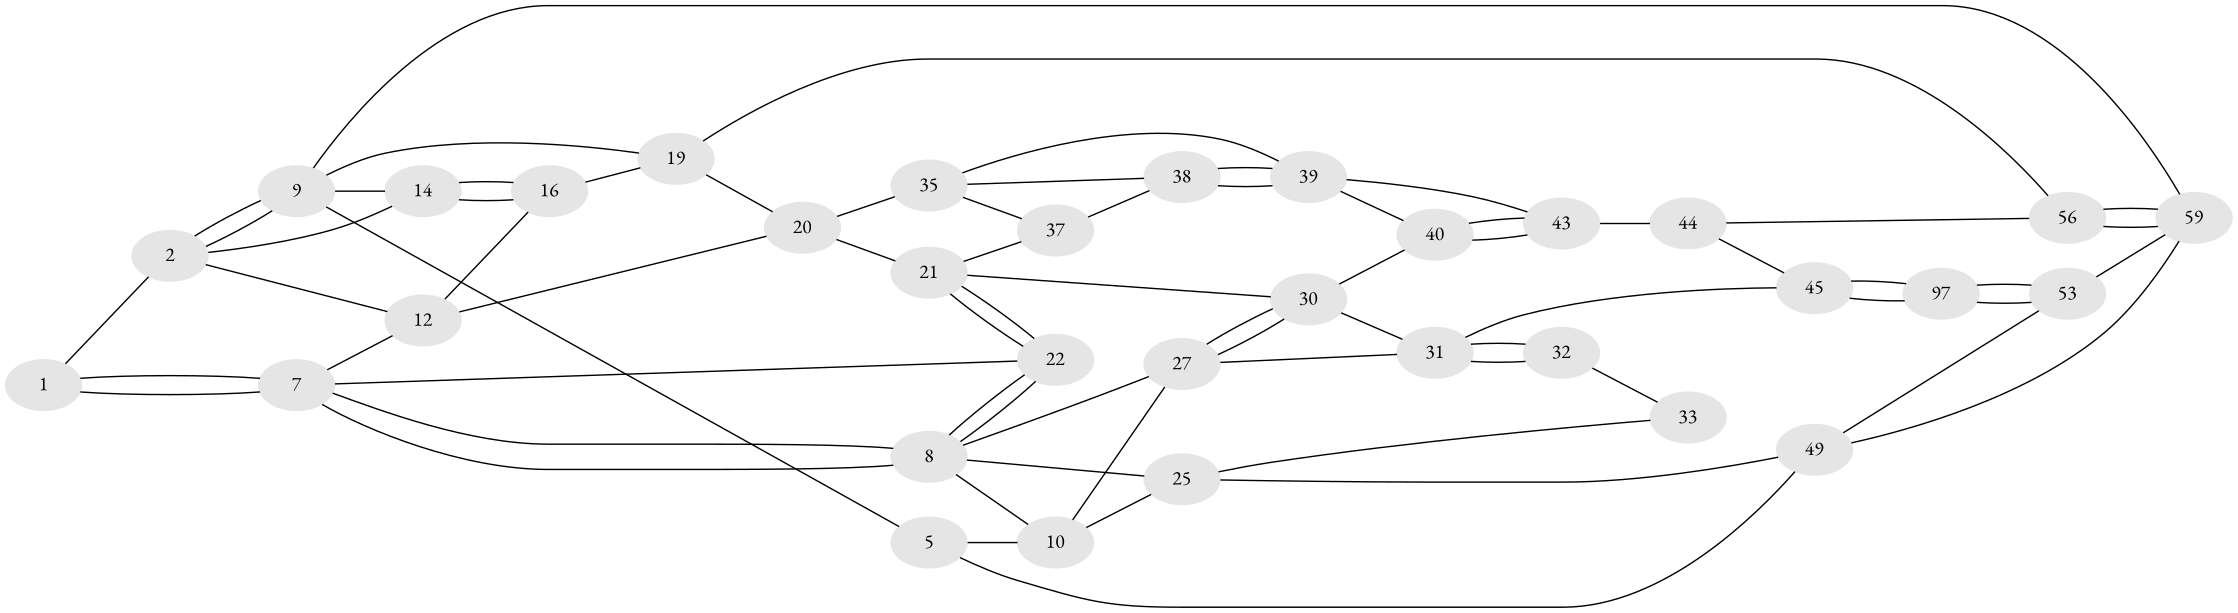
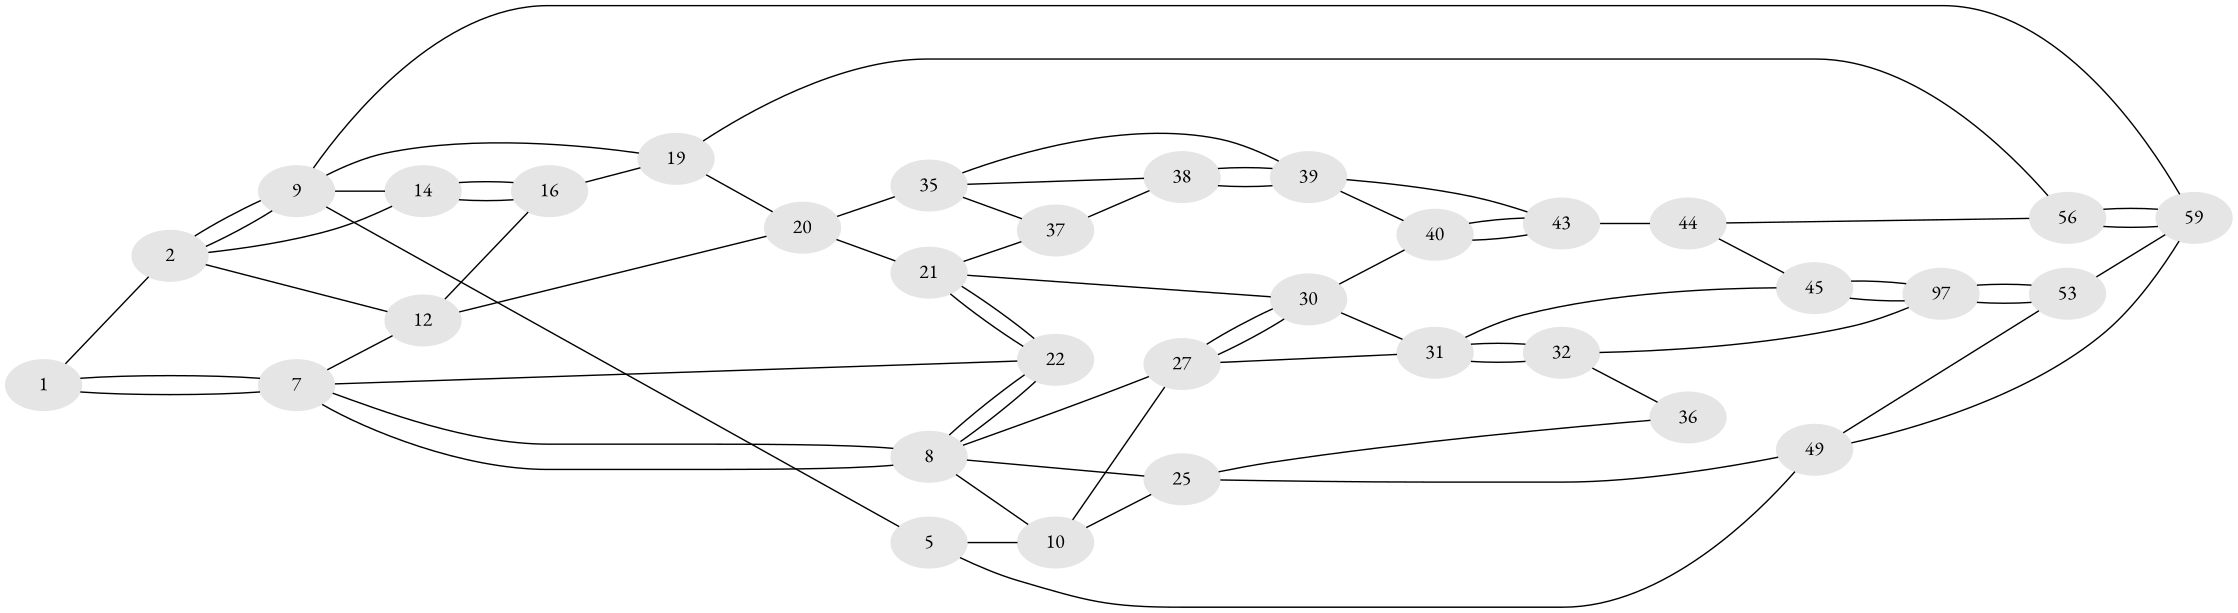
none -> (1756, 342)
(1688, 417) -> (1688, 417)
